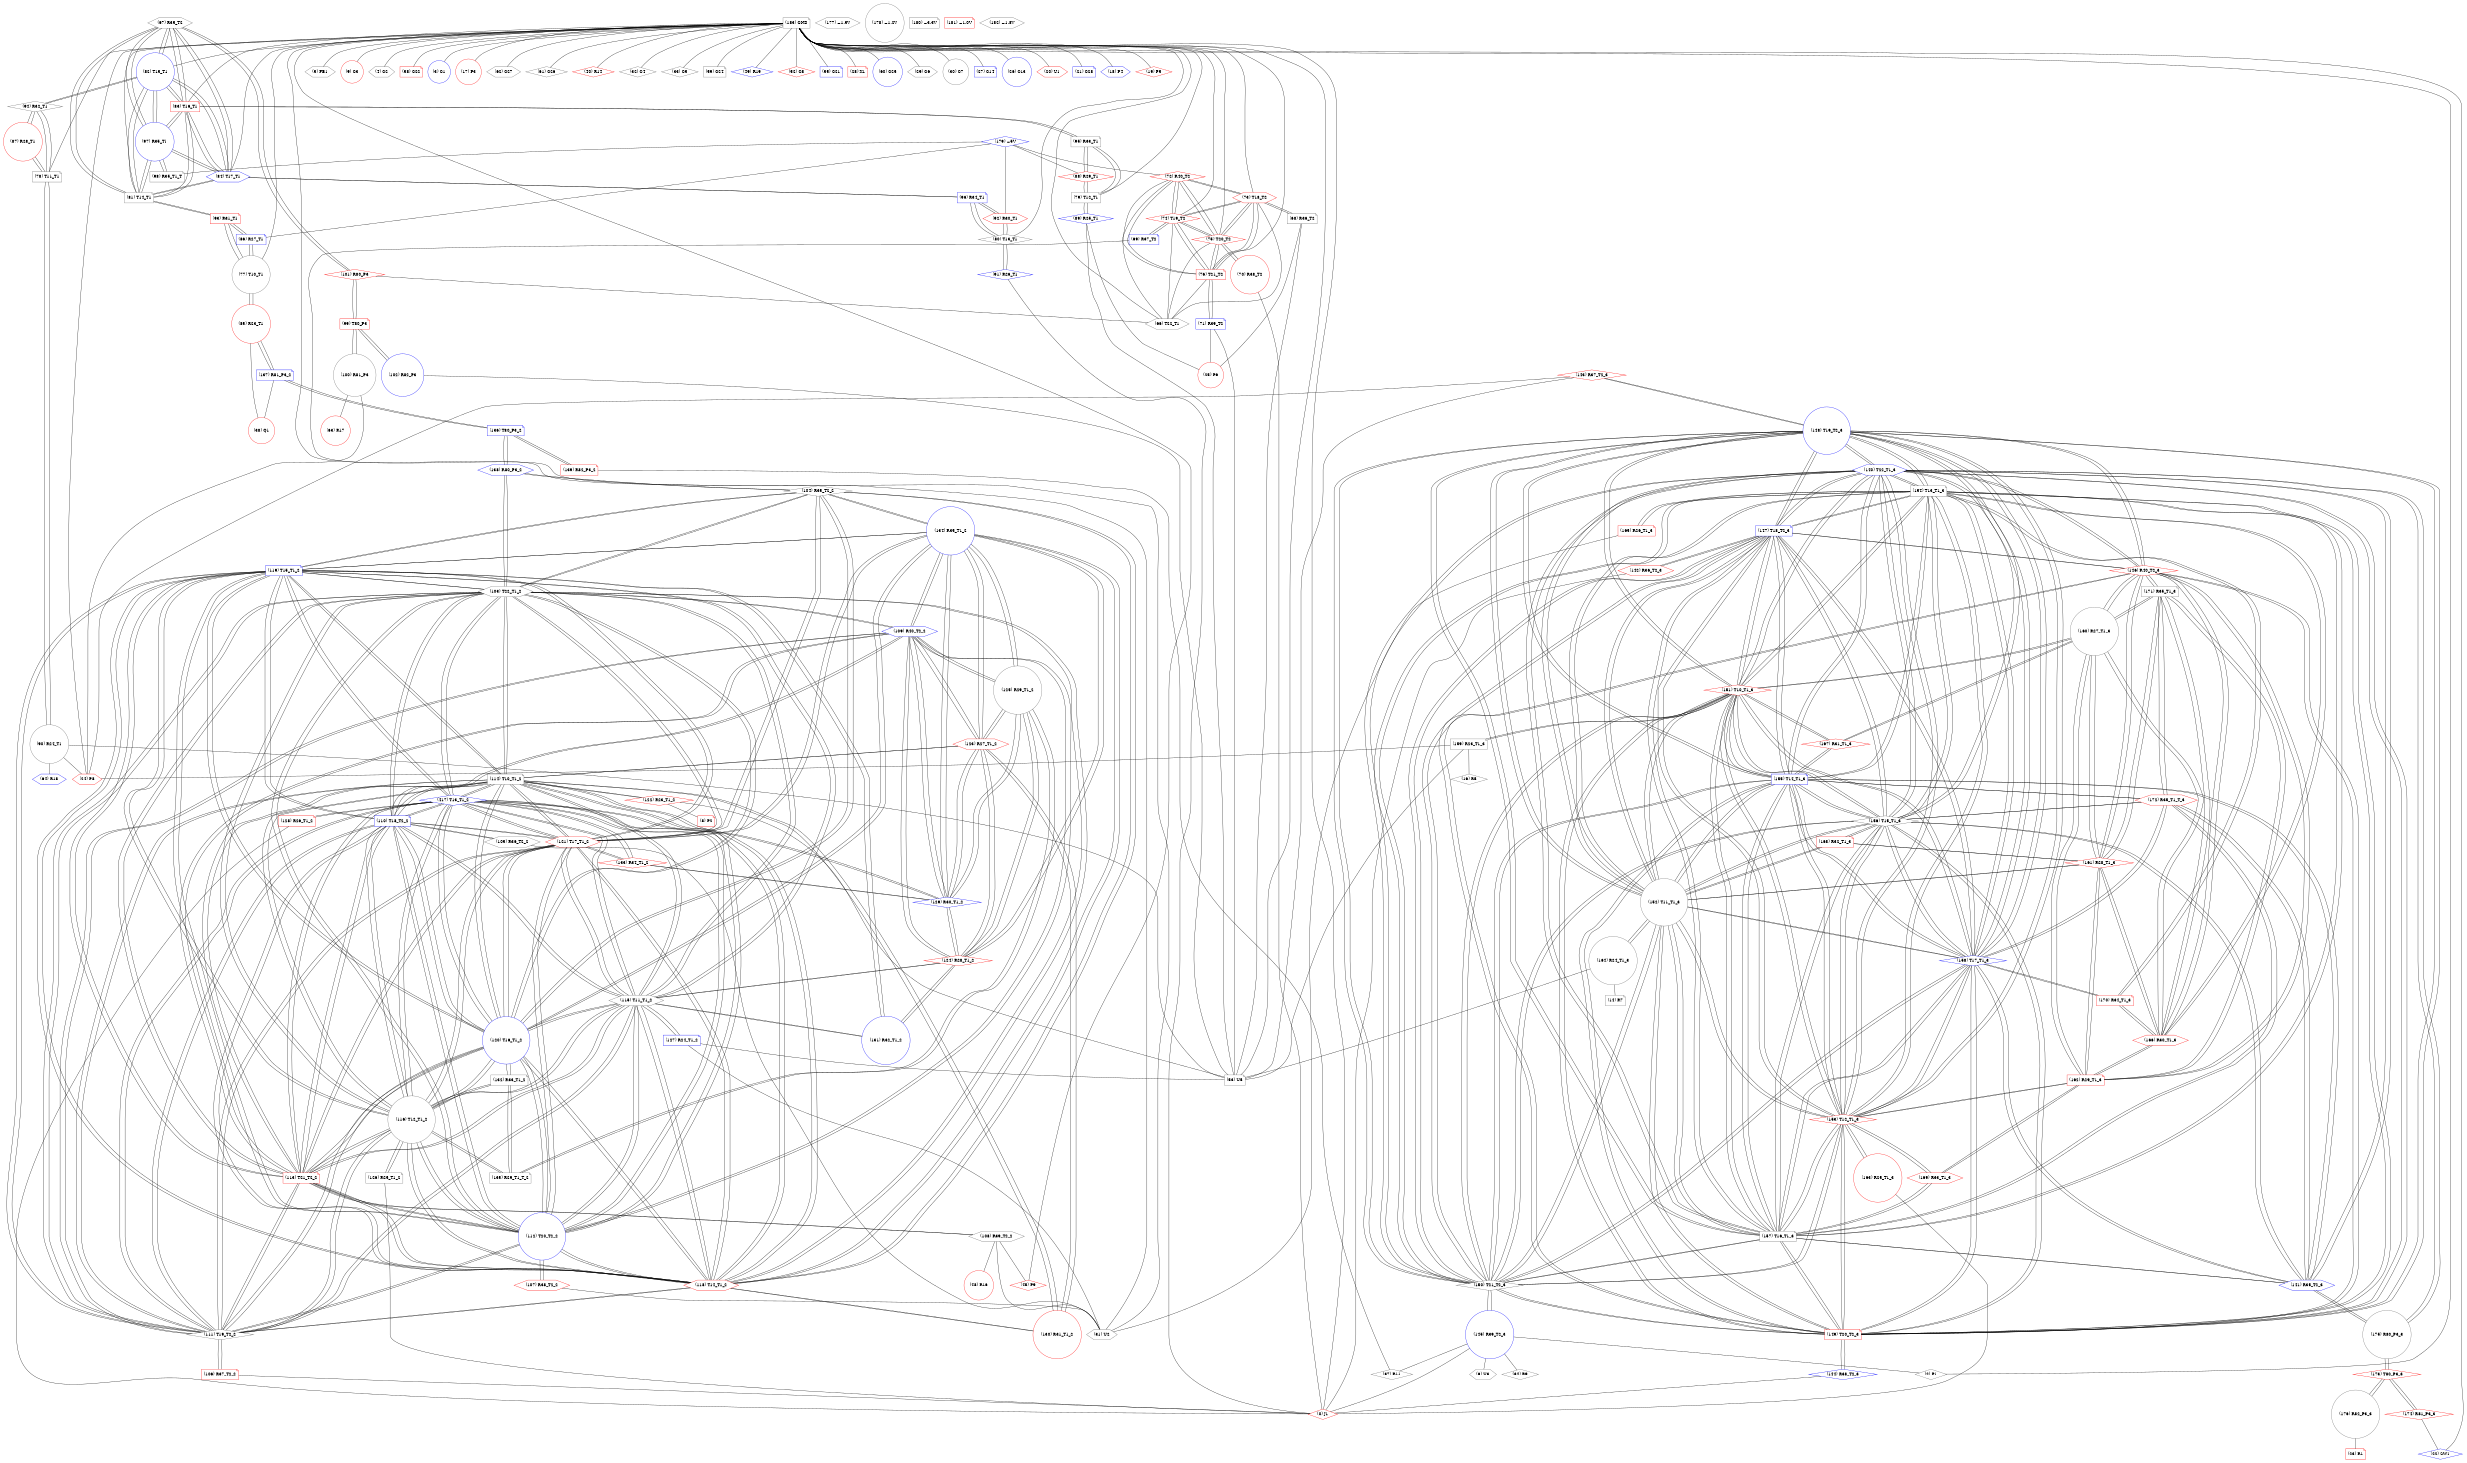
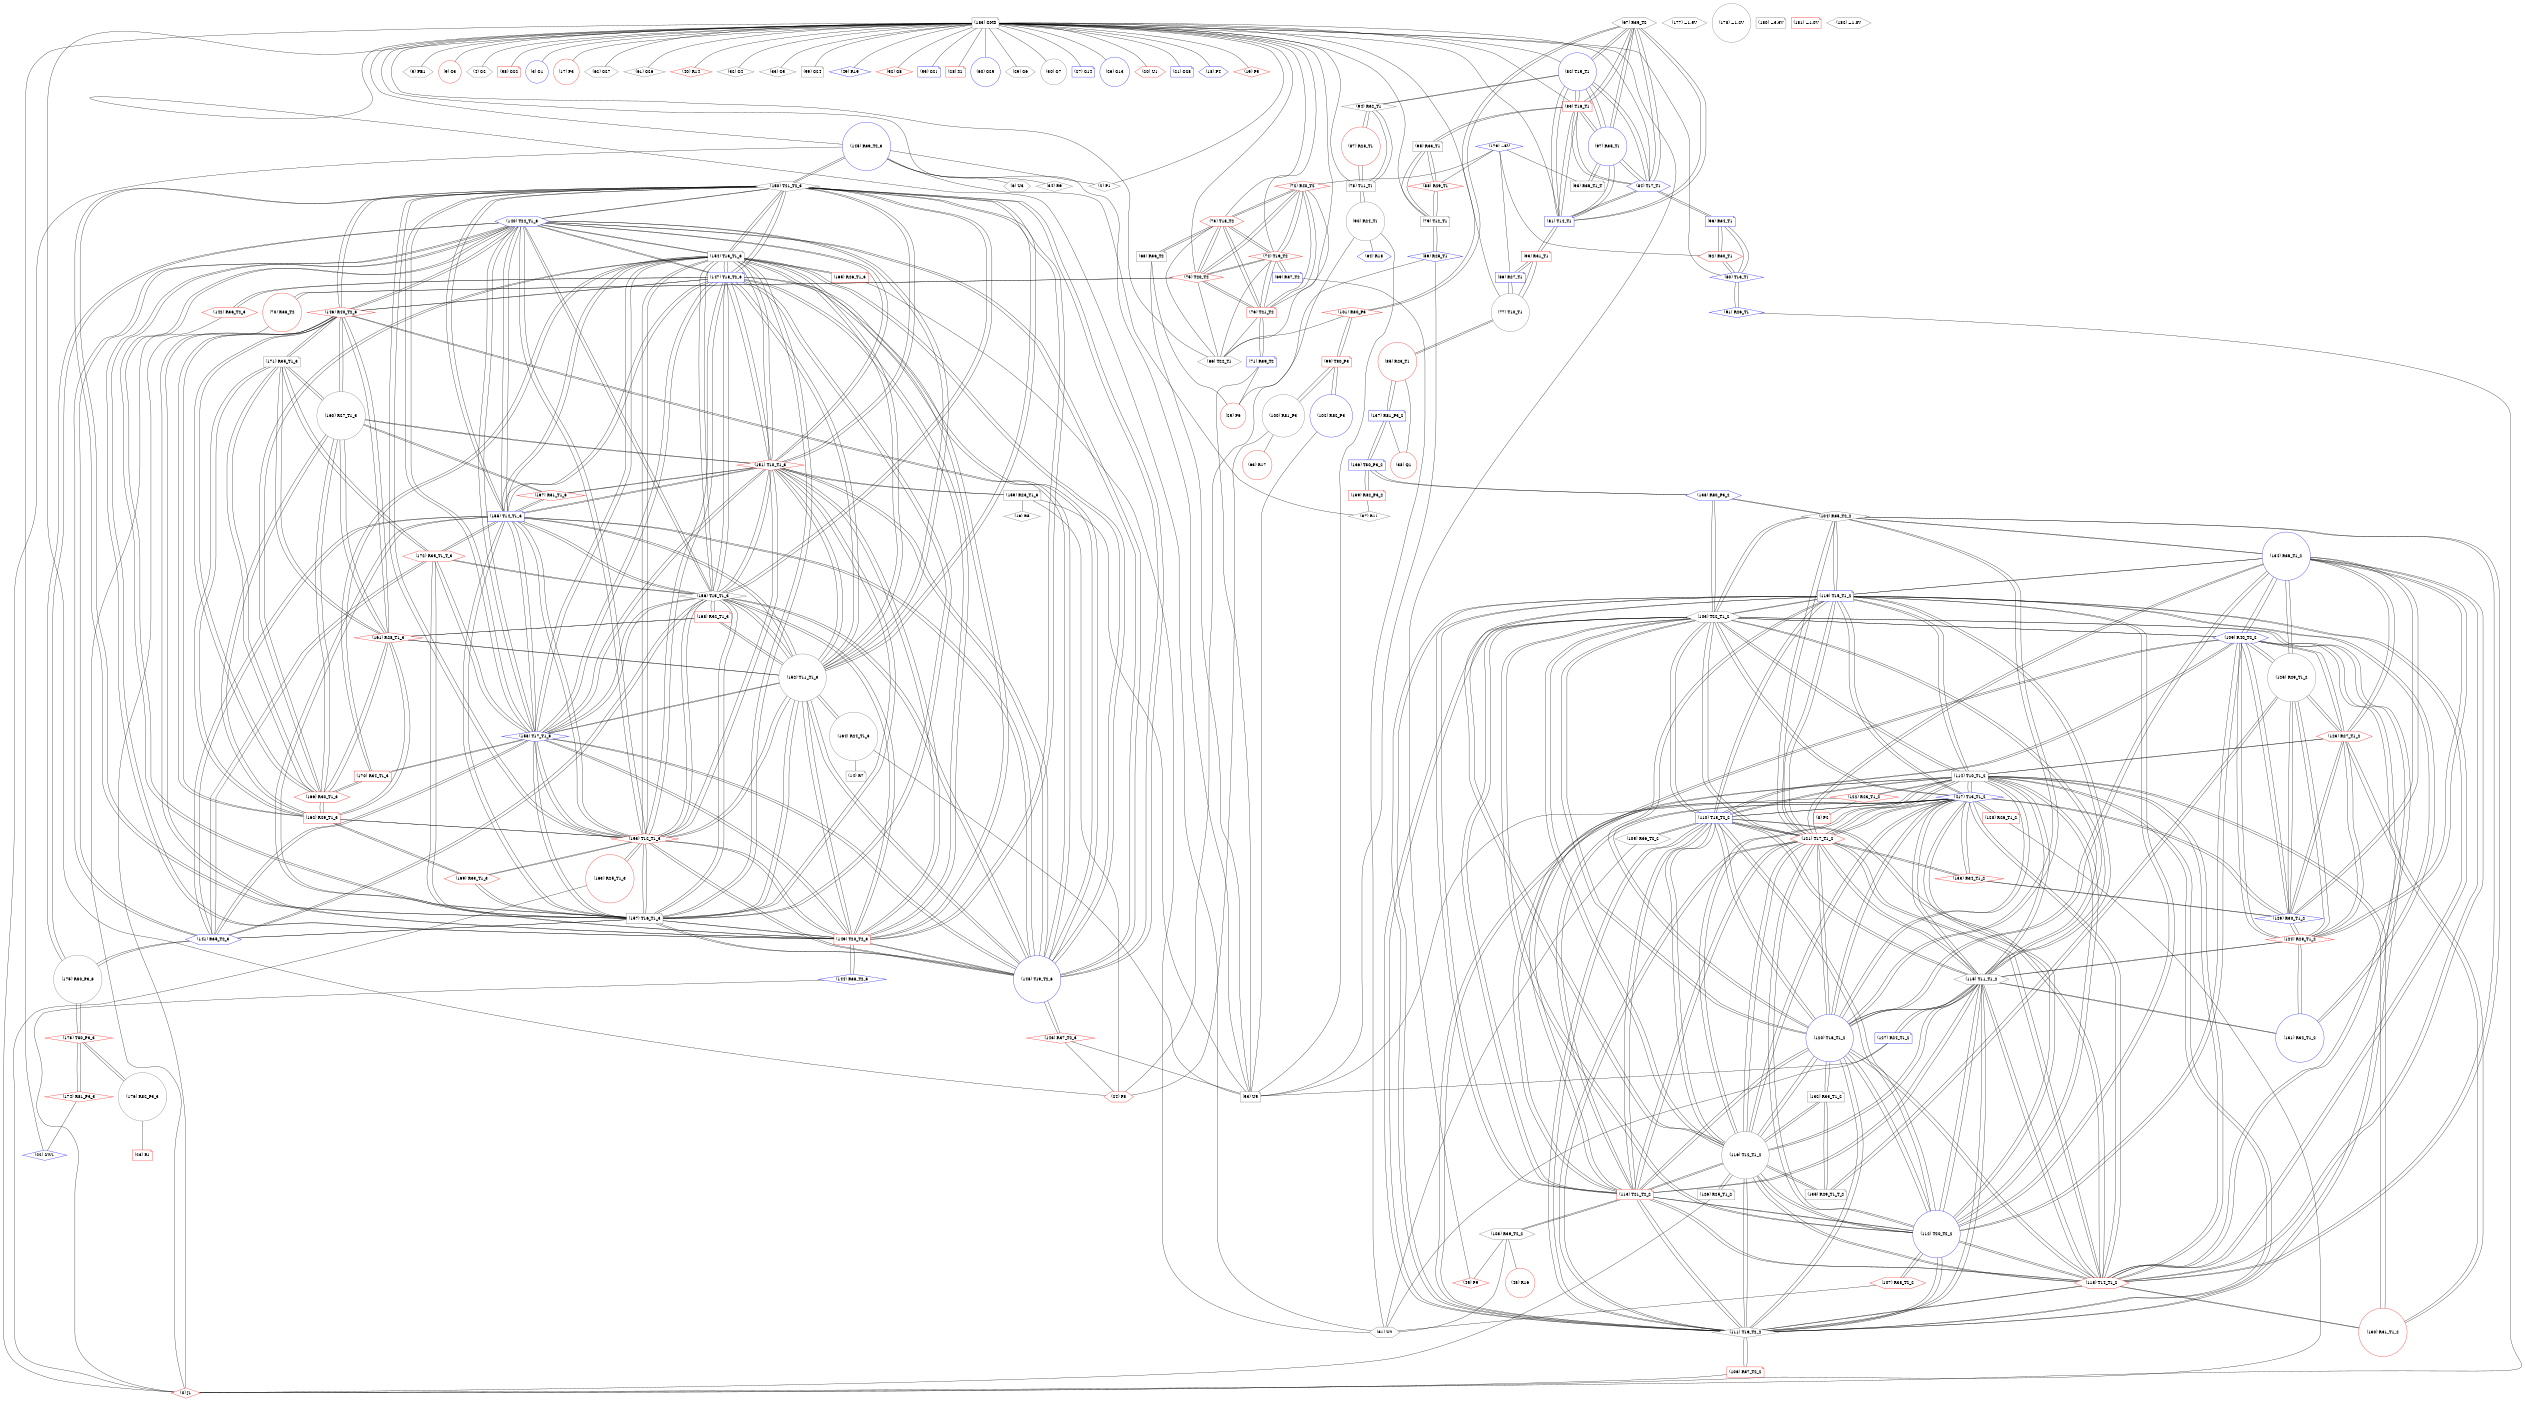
(139, 198) -> (1559, 221)
(1005, 239) -> (1737, 277)
(1312, 471) -> (372, 63)
